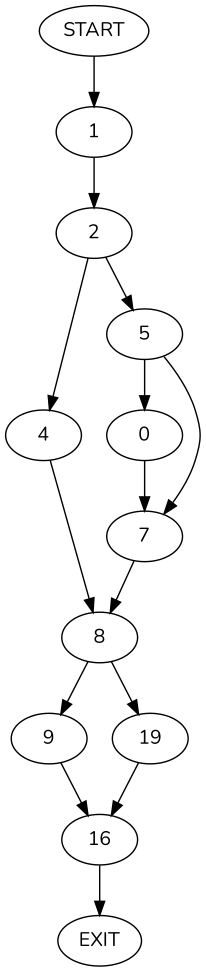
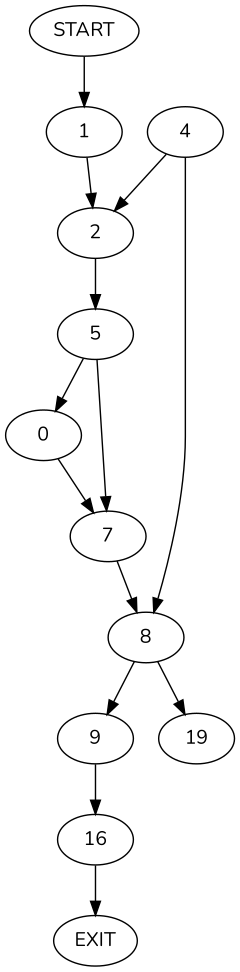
(71, 327) -> (145, 177)
(128, 783) -> none
